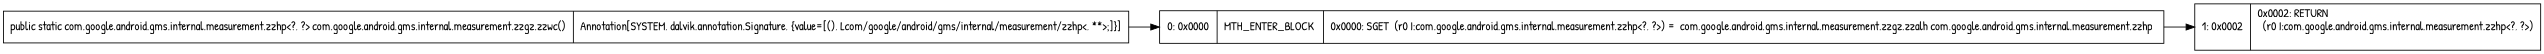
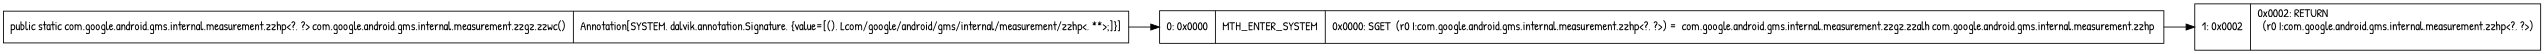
(1269, 27) -> (1270, 27)
